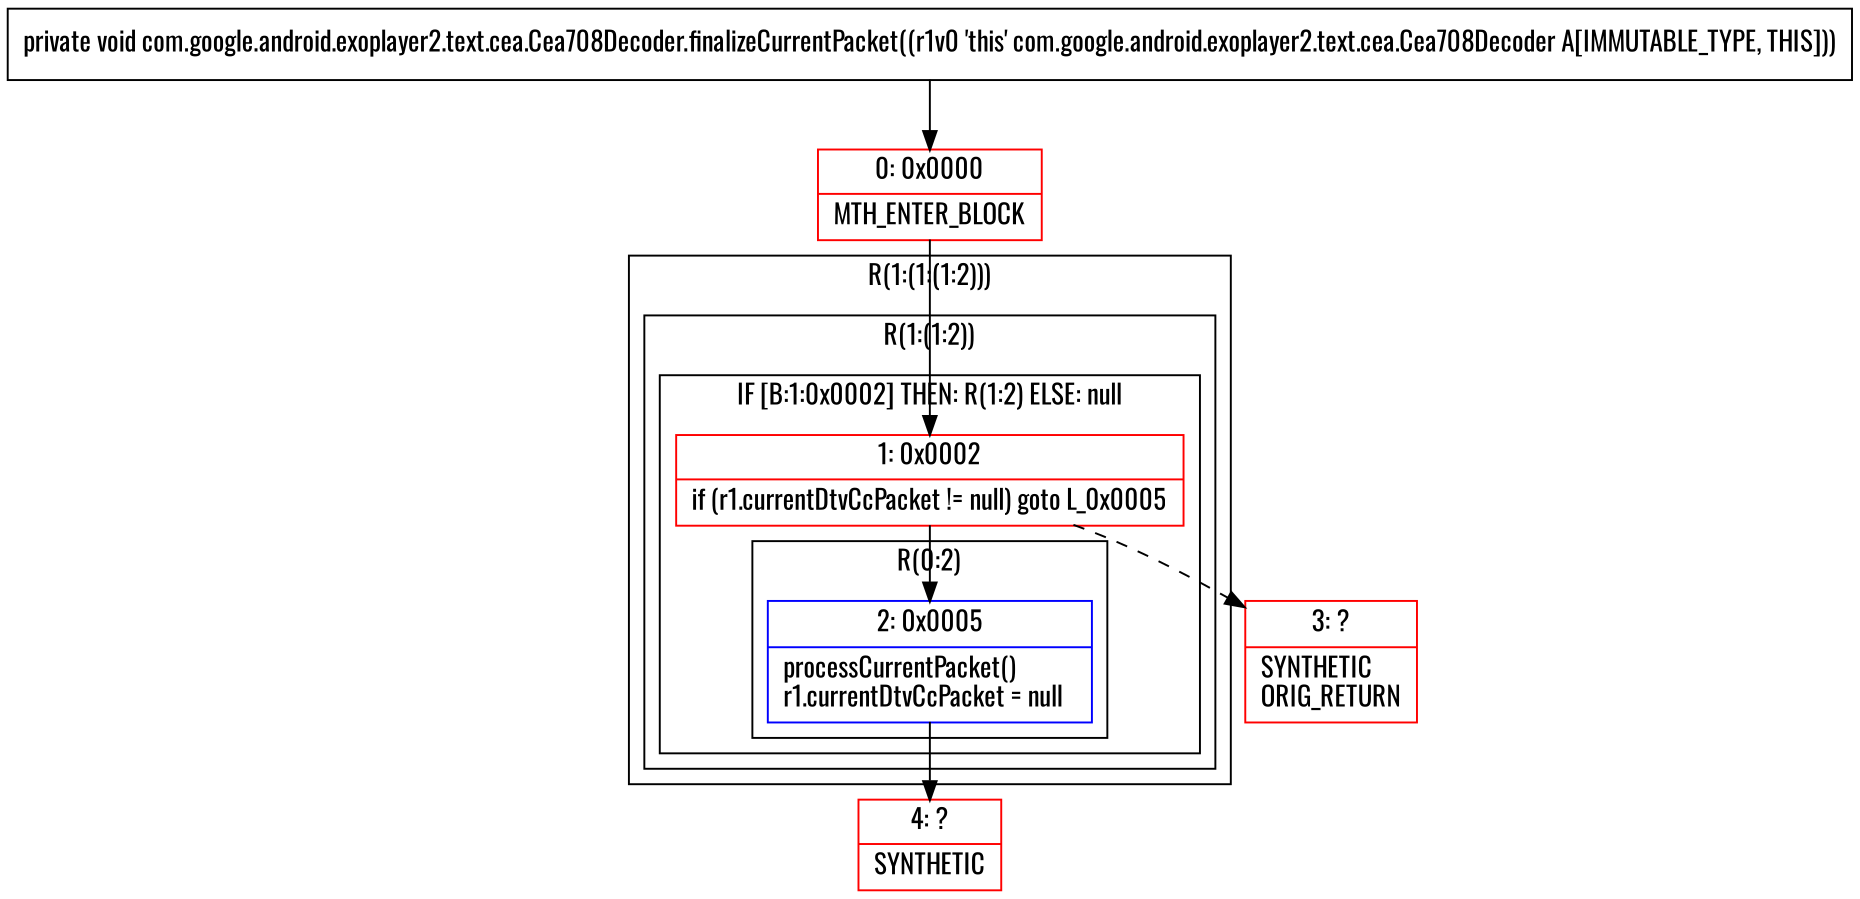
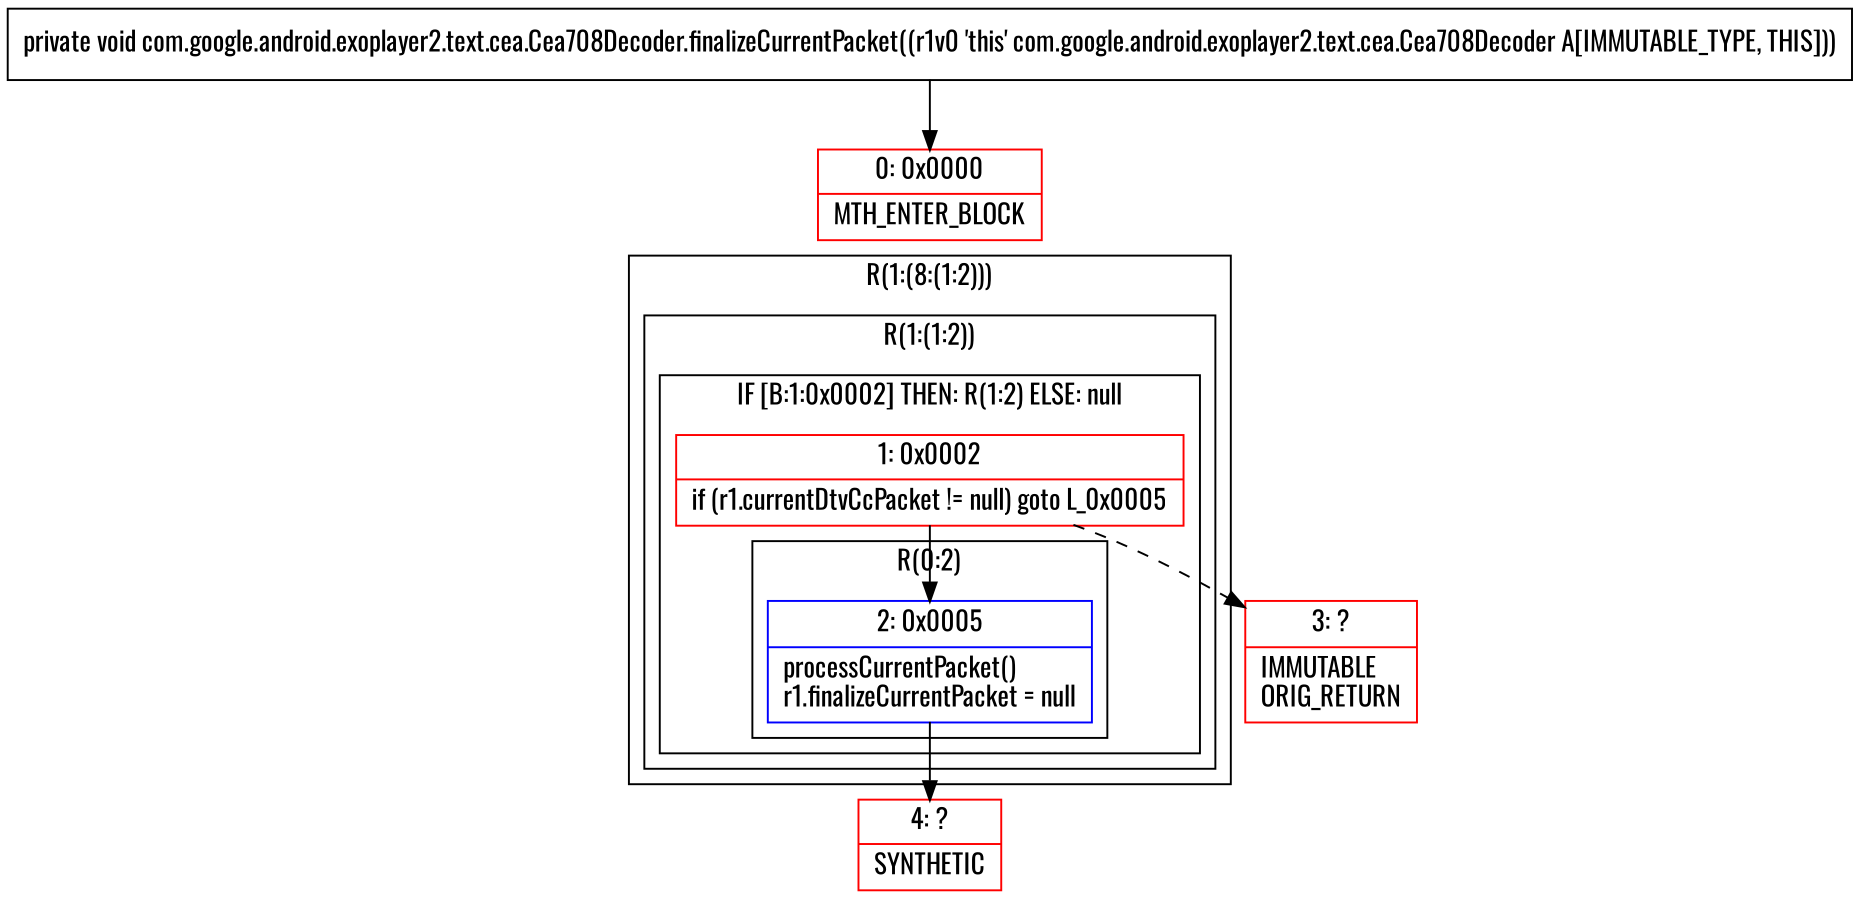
(930, 278) -> (930, 278)
(930, 328) -> none
(1317, 669) -> (1320, 669)
(923, 698) -> (930, 698)
